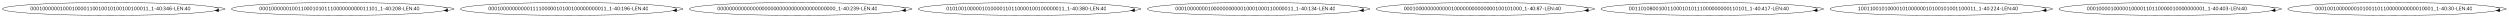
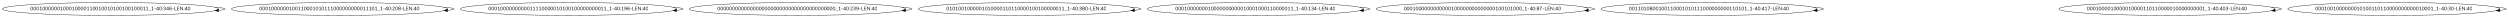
(1938, 9) -> none
